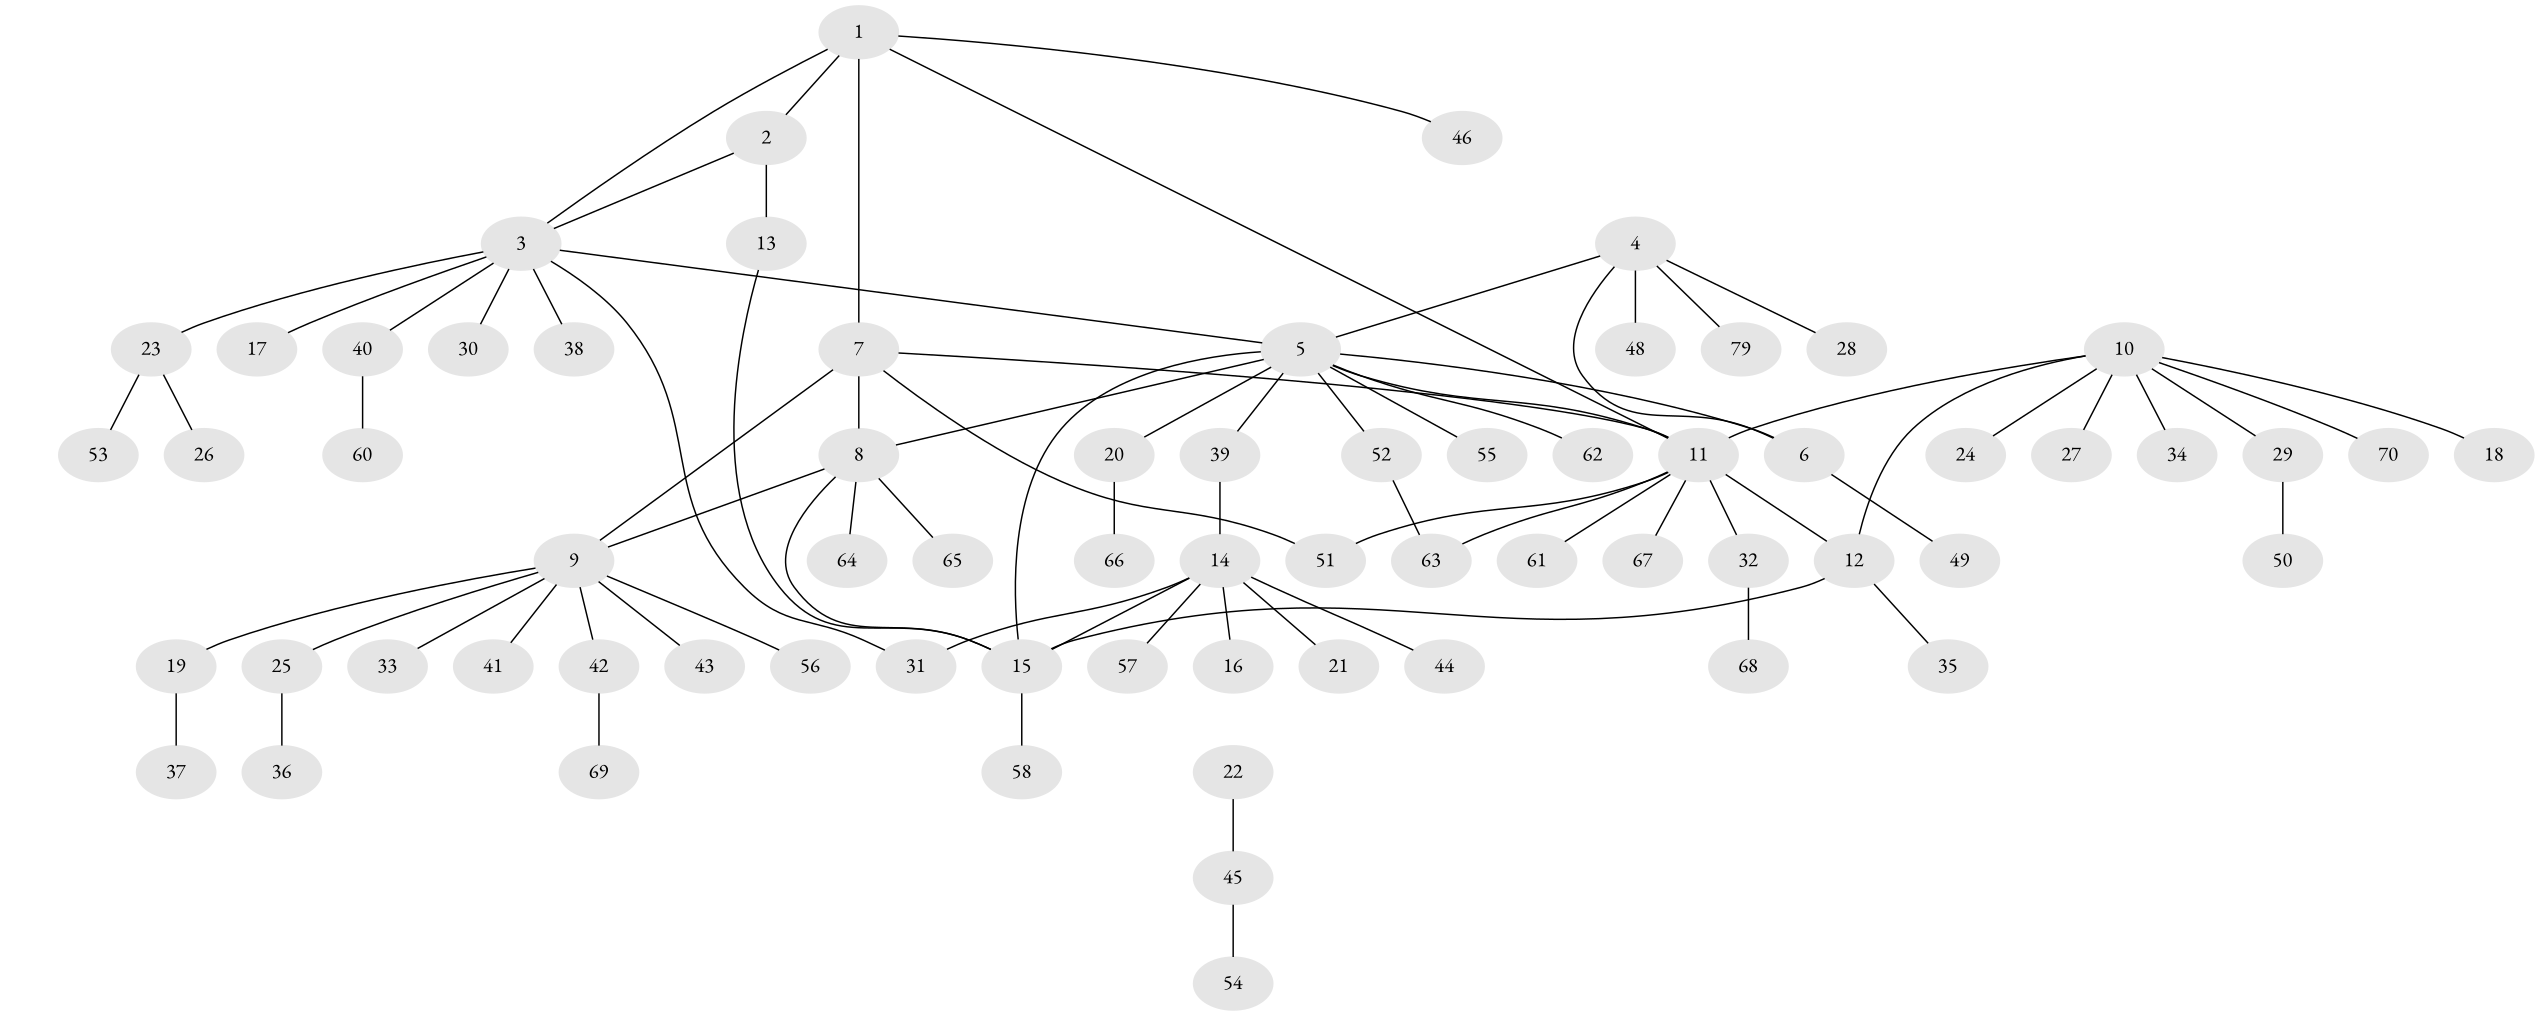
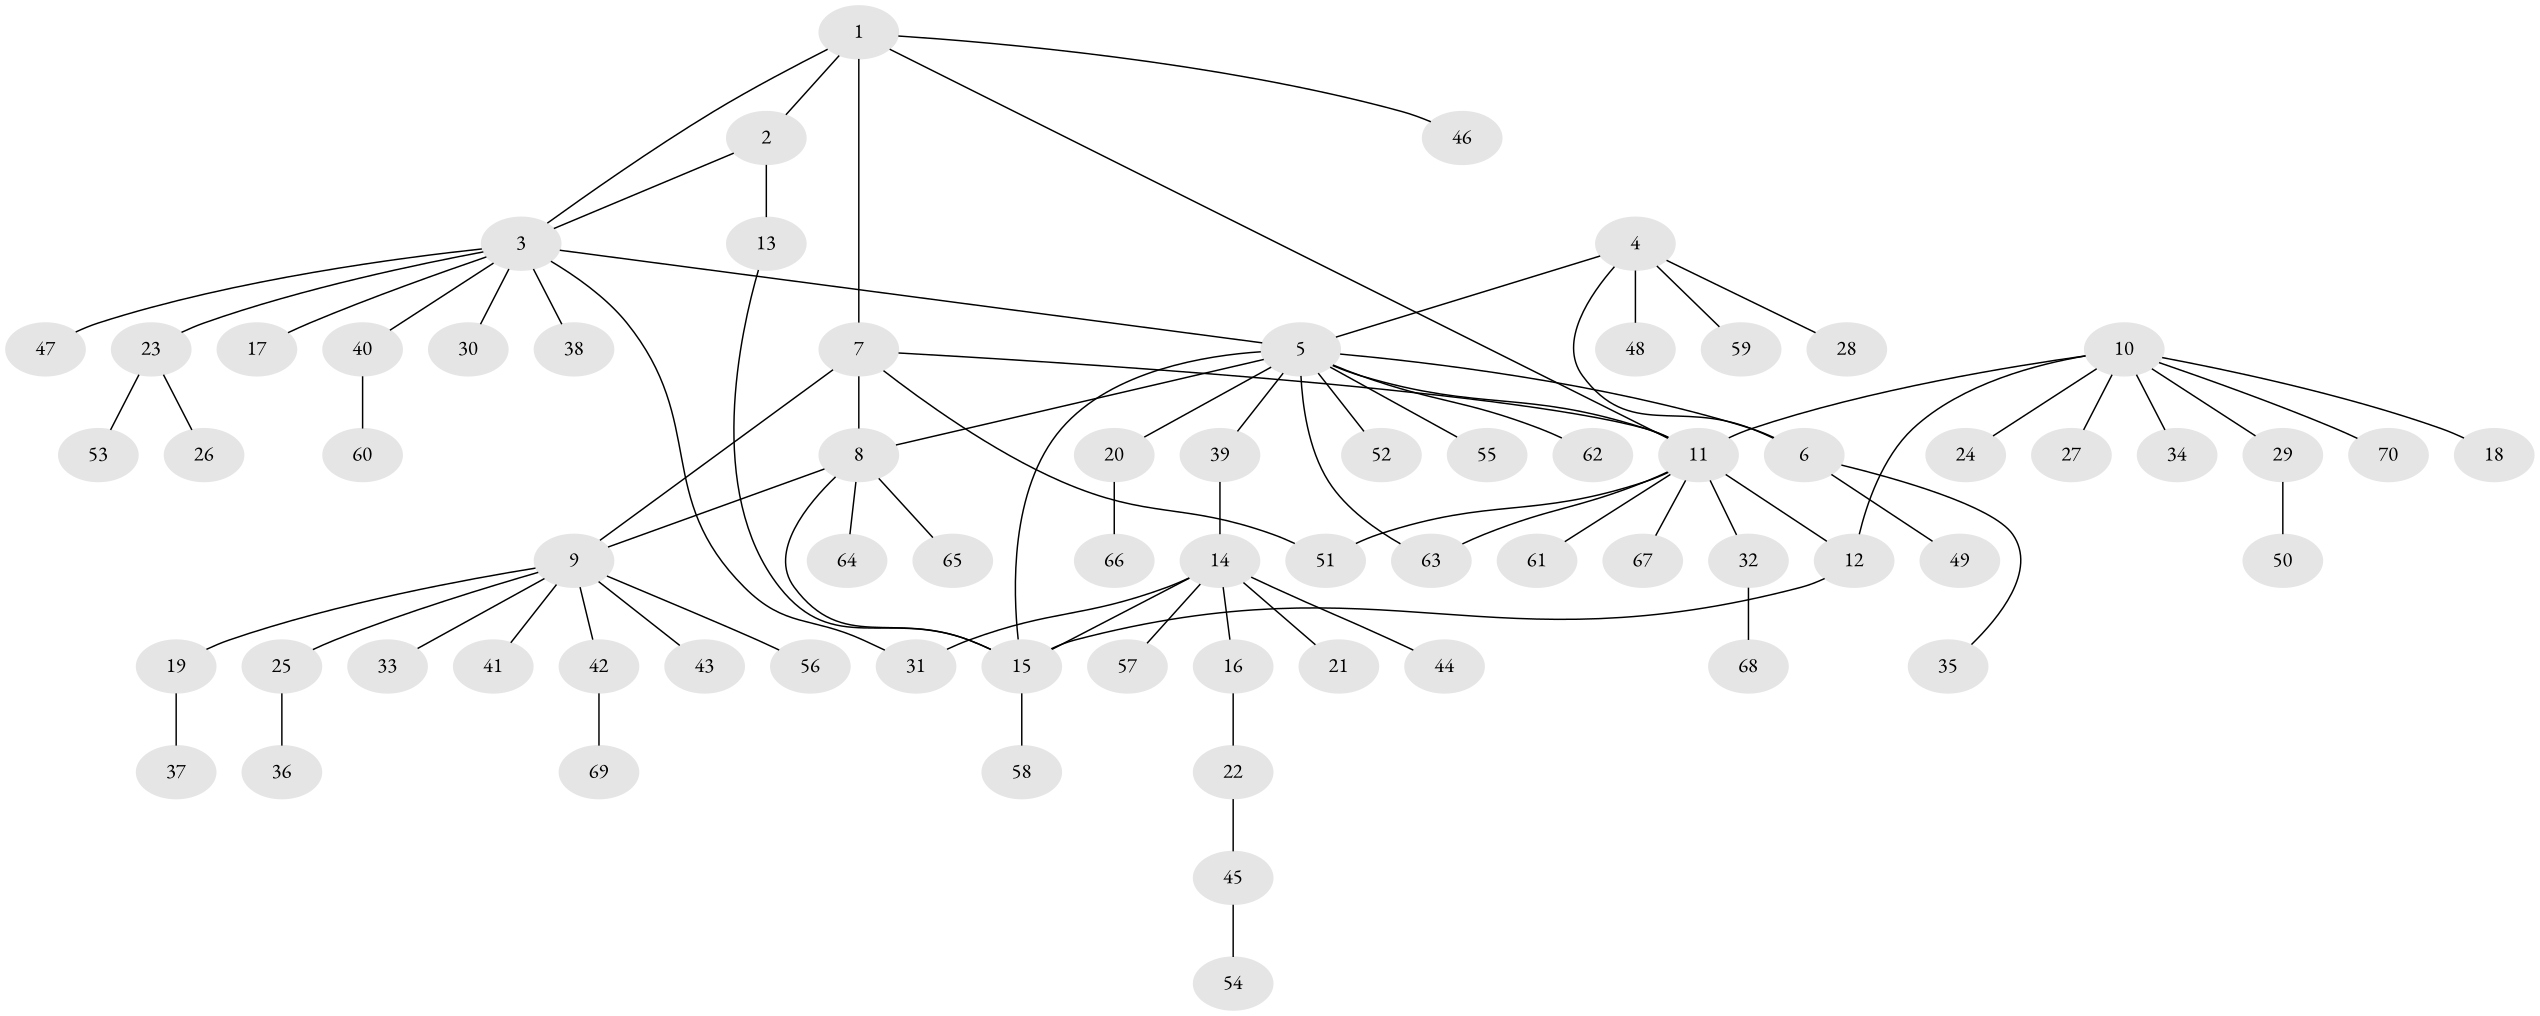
none -> (46, 349)
(1741, 349) -> (1741, 349)
(1406, 508) -> (1325, 475)
(1901, 614) -> (1990, 516)
none -> (1233, 719)
